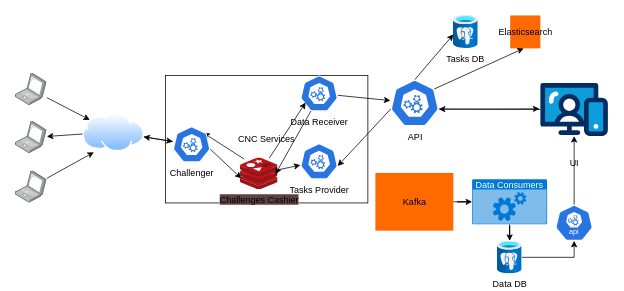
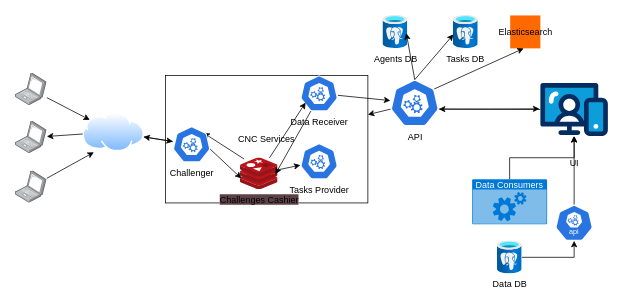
none -> (395, 32)
none -> (411, 57)
(366, 136) -> (382, 111)
(414, 202) -> none
(465, 202) -> none
(510, 235) -> (530, 158)
